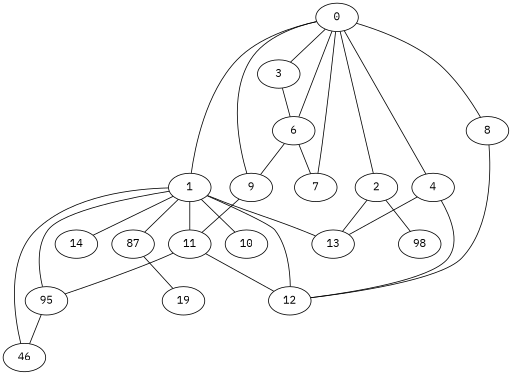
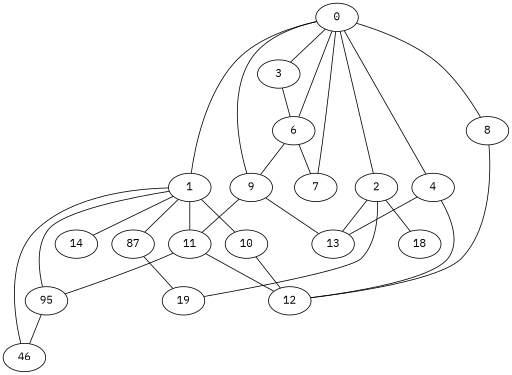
(262, 216) -> (292, 216)
(268, 225) -> (268, 272)
(420, 244) -> (420, 244)
none -> (313, 275)
